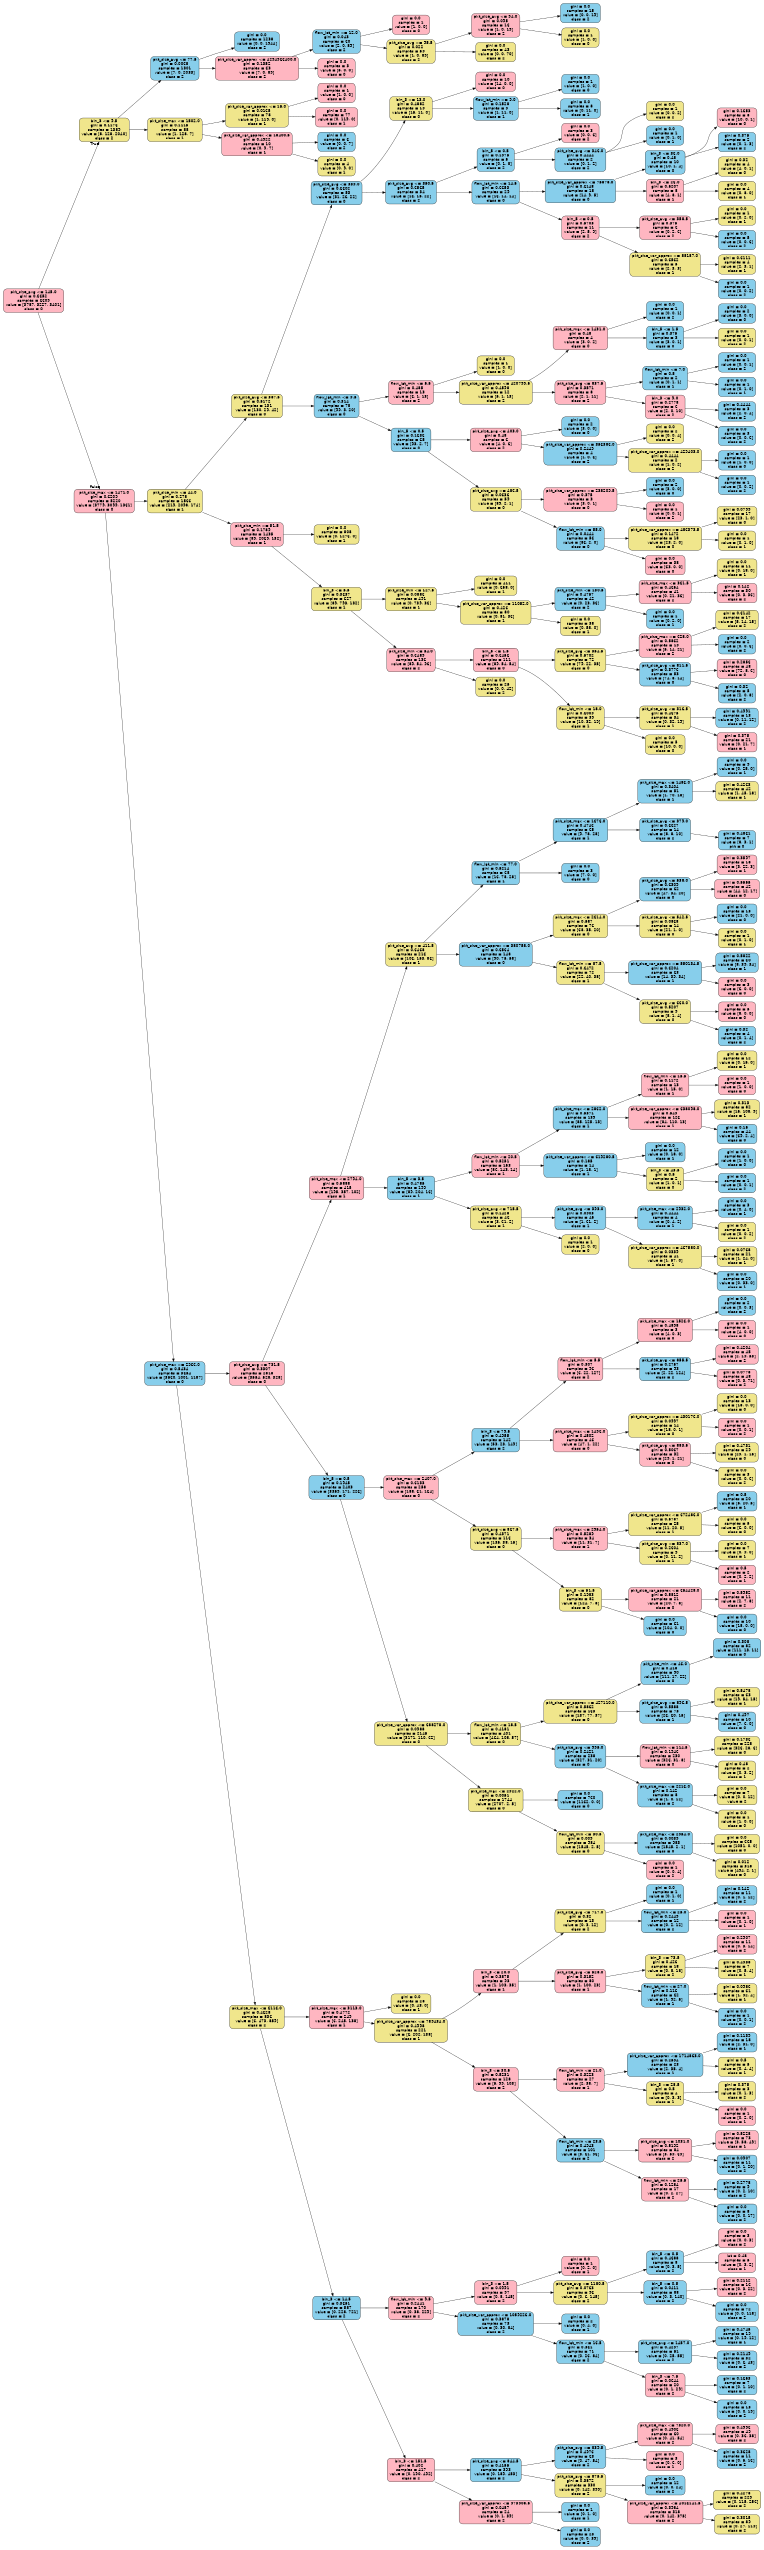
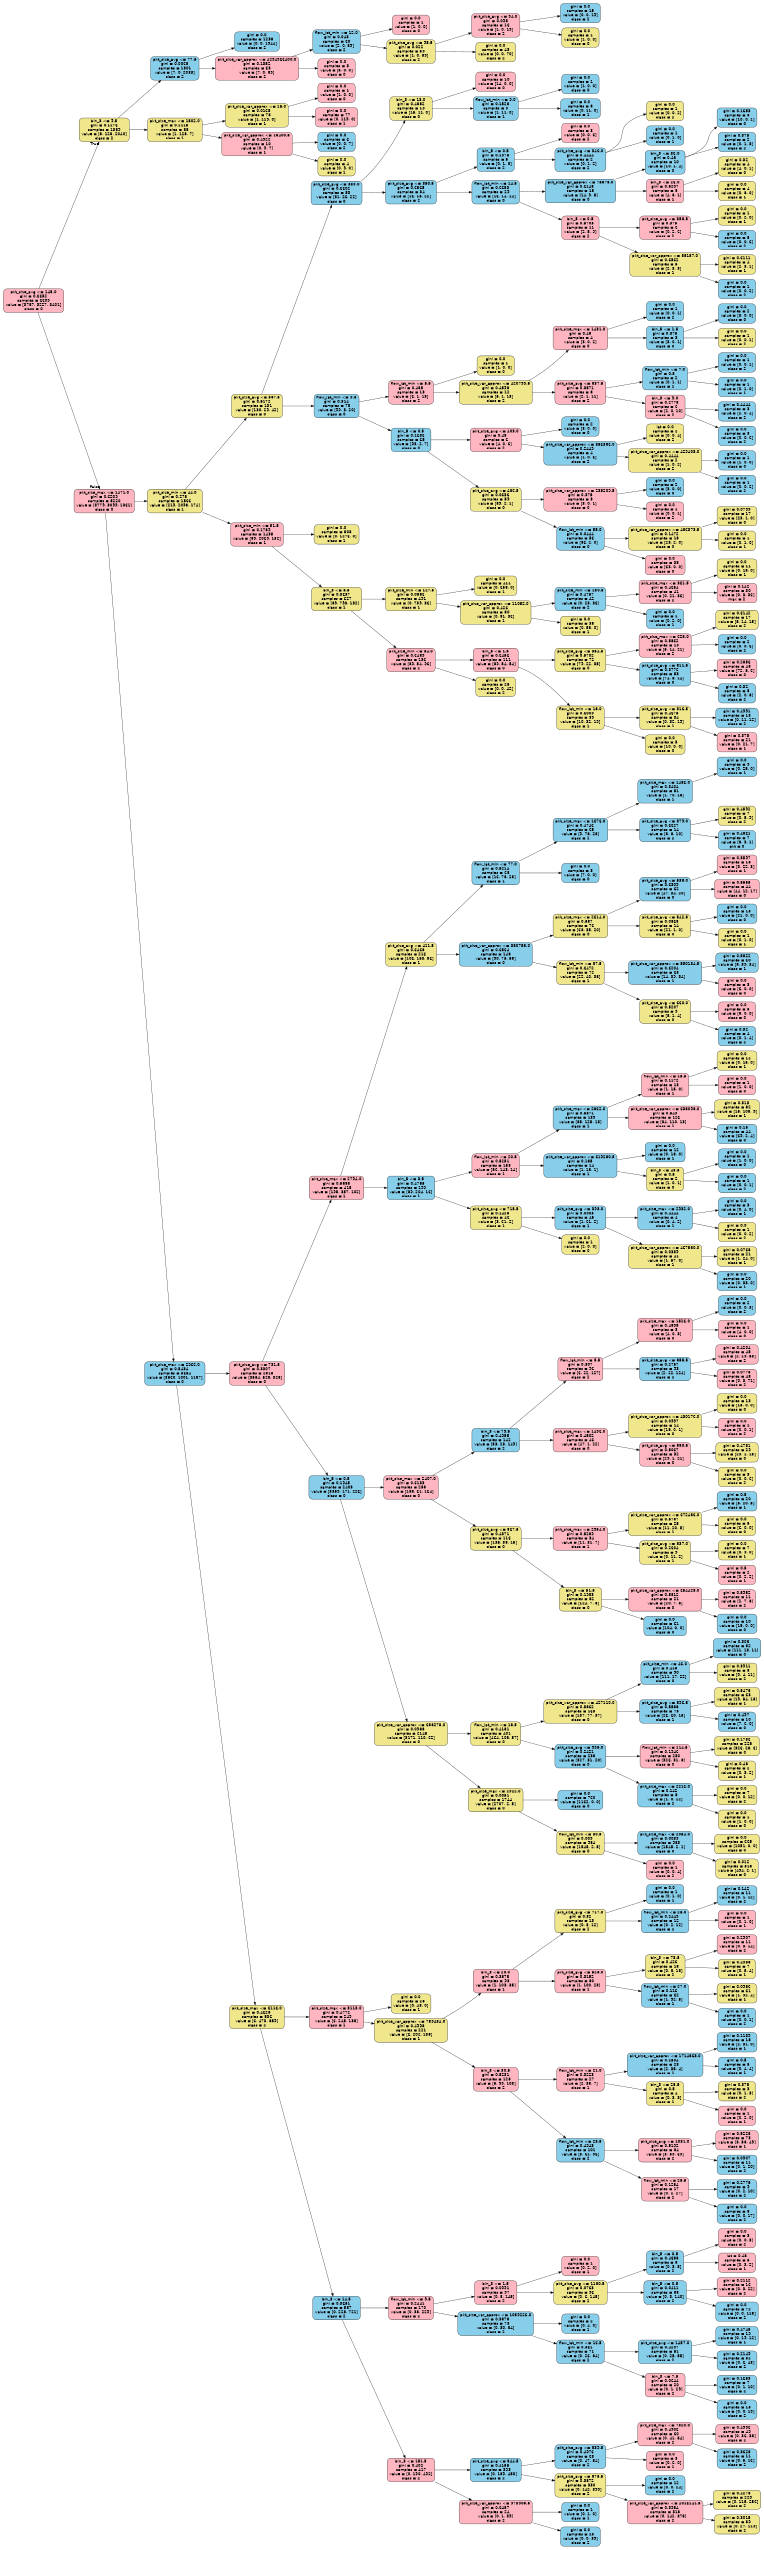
(737, 118) -> (737, 118)
(665, 434) -> (665, 434)
(737, 593) -> (737, 593)
(737, 791) -> none
none -> (737, 816)
(737, 889) -> (737, 889)
none -> (737, 1673)
(737, 1795) -> (737, 1795)
(737, 2067) -> (737, 2067)
